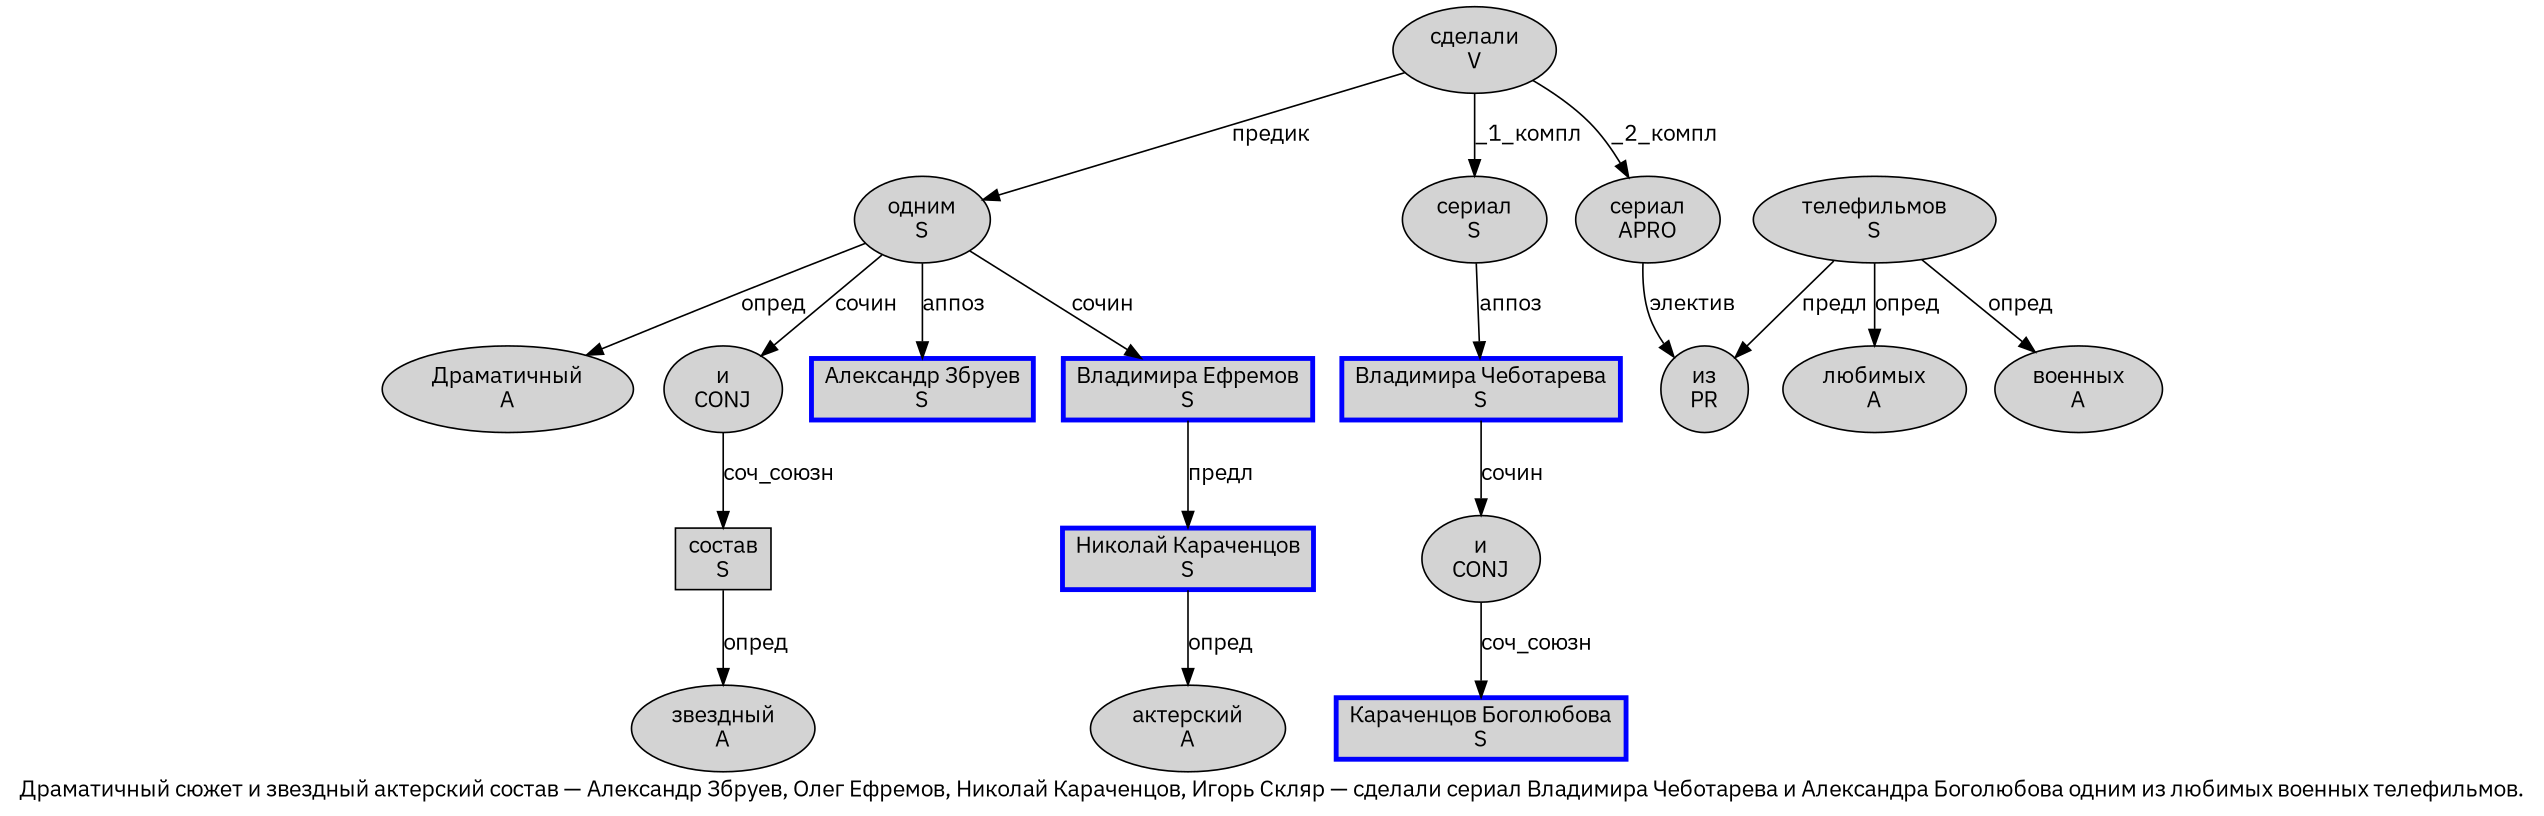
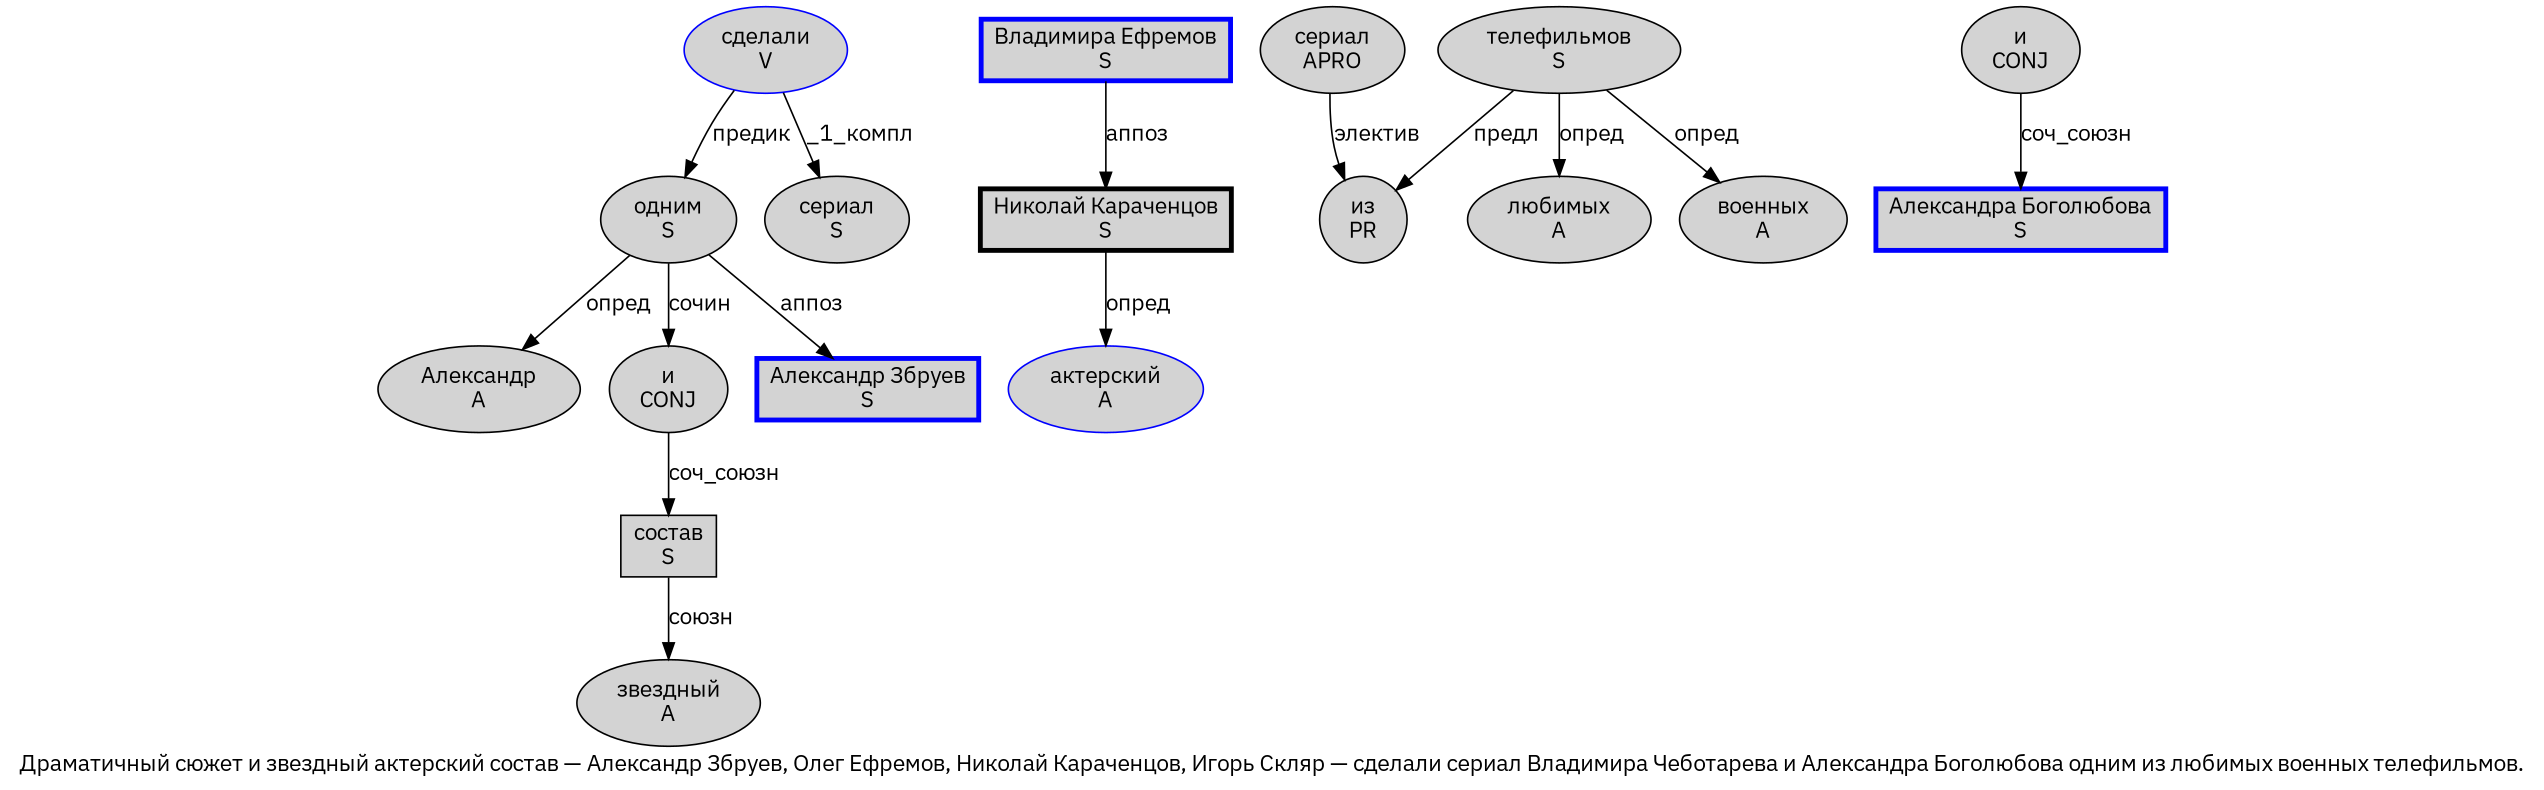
(1475, 50) -> (766, 50)
(1582, 116) -> none
(1049, 300) -> none
(508, 389) -> (479, 389)
(1481, 389) -> none
(1221, 474) -> (1137, 135)
(1188, 559) -> (1106, 220)
(756, 644) -> (701, 618)
(1188, 728) -> (1106, 389)
(1481, 728) -> (2021, 220)
